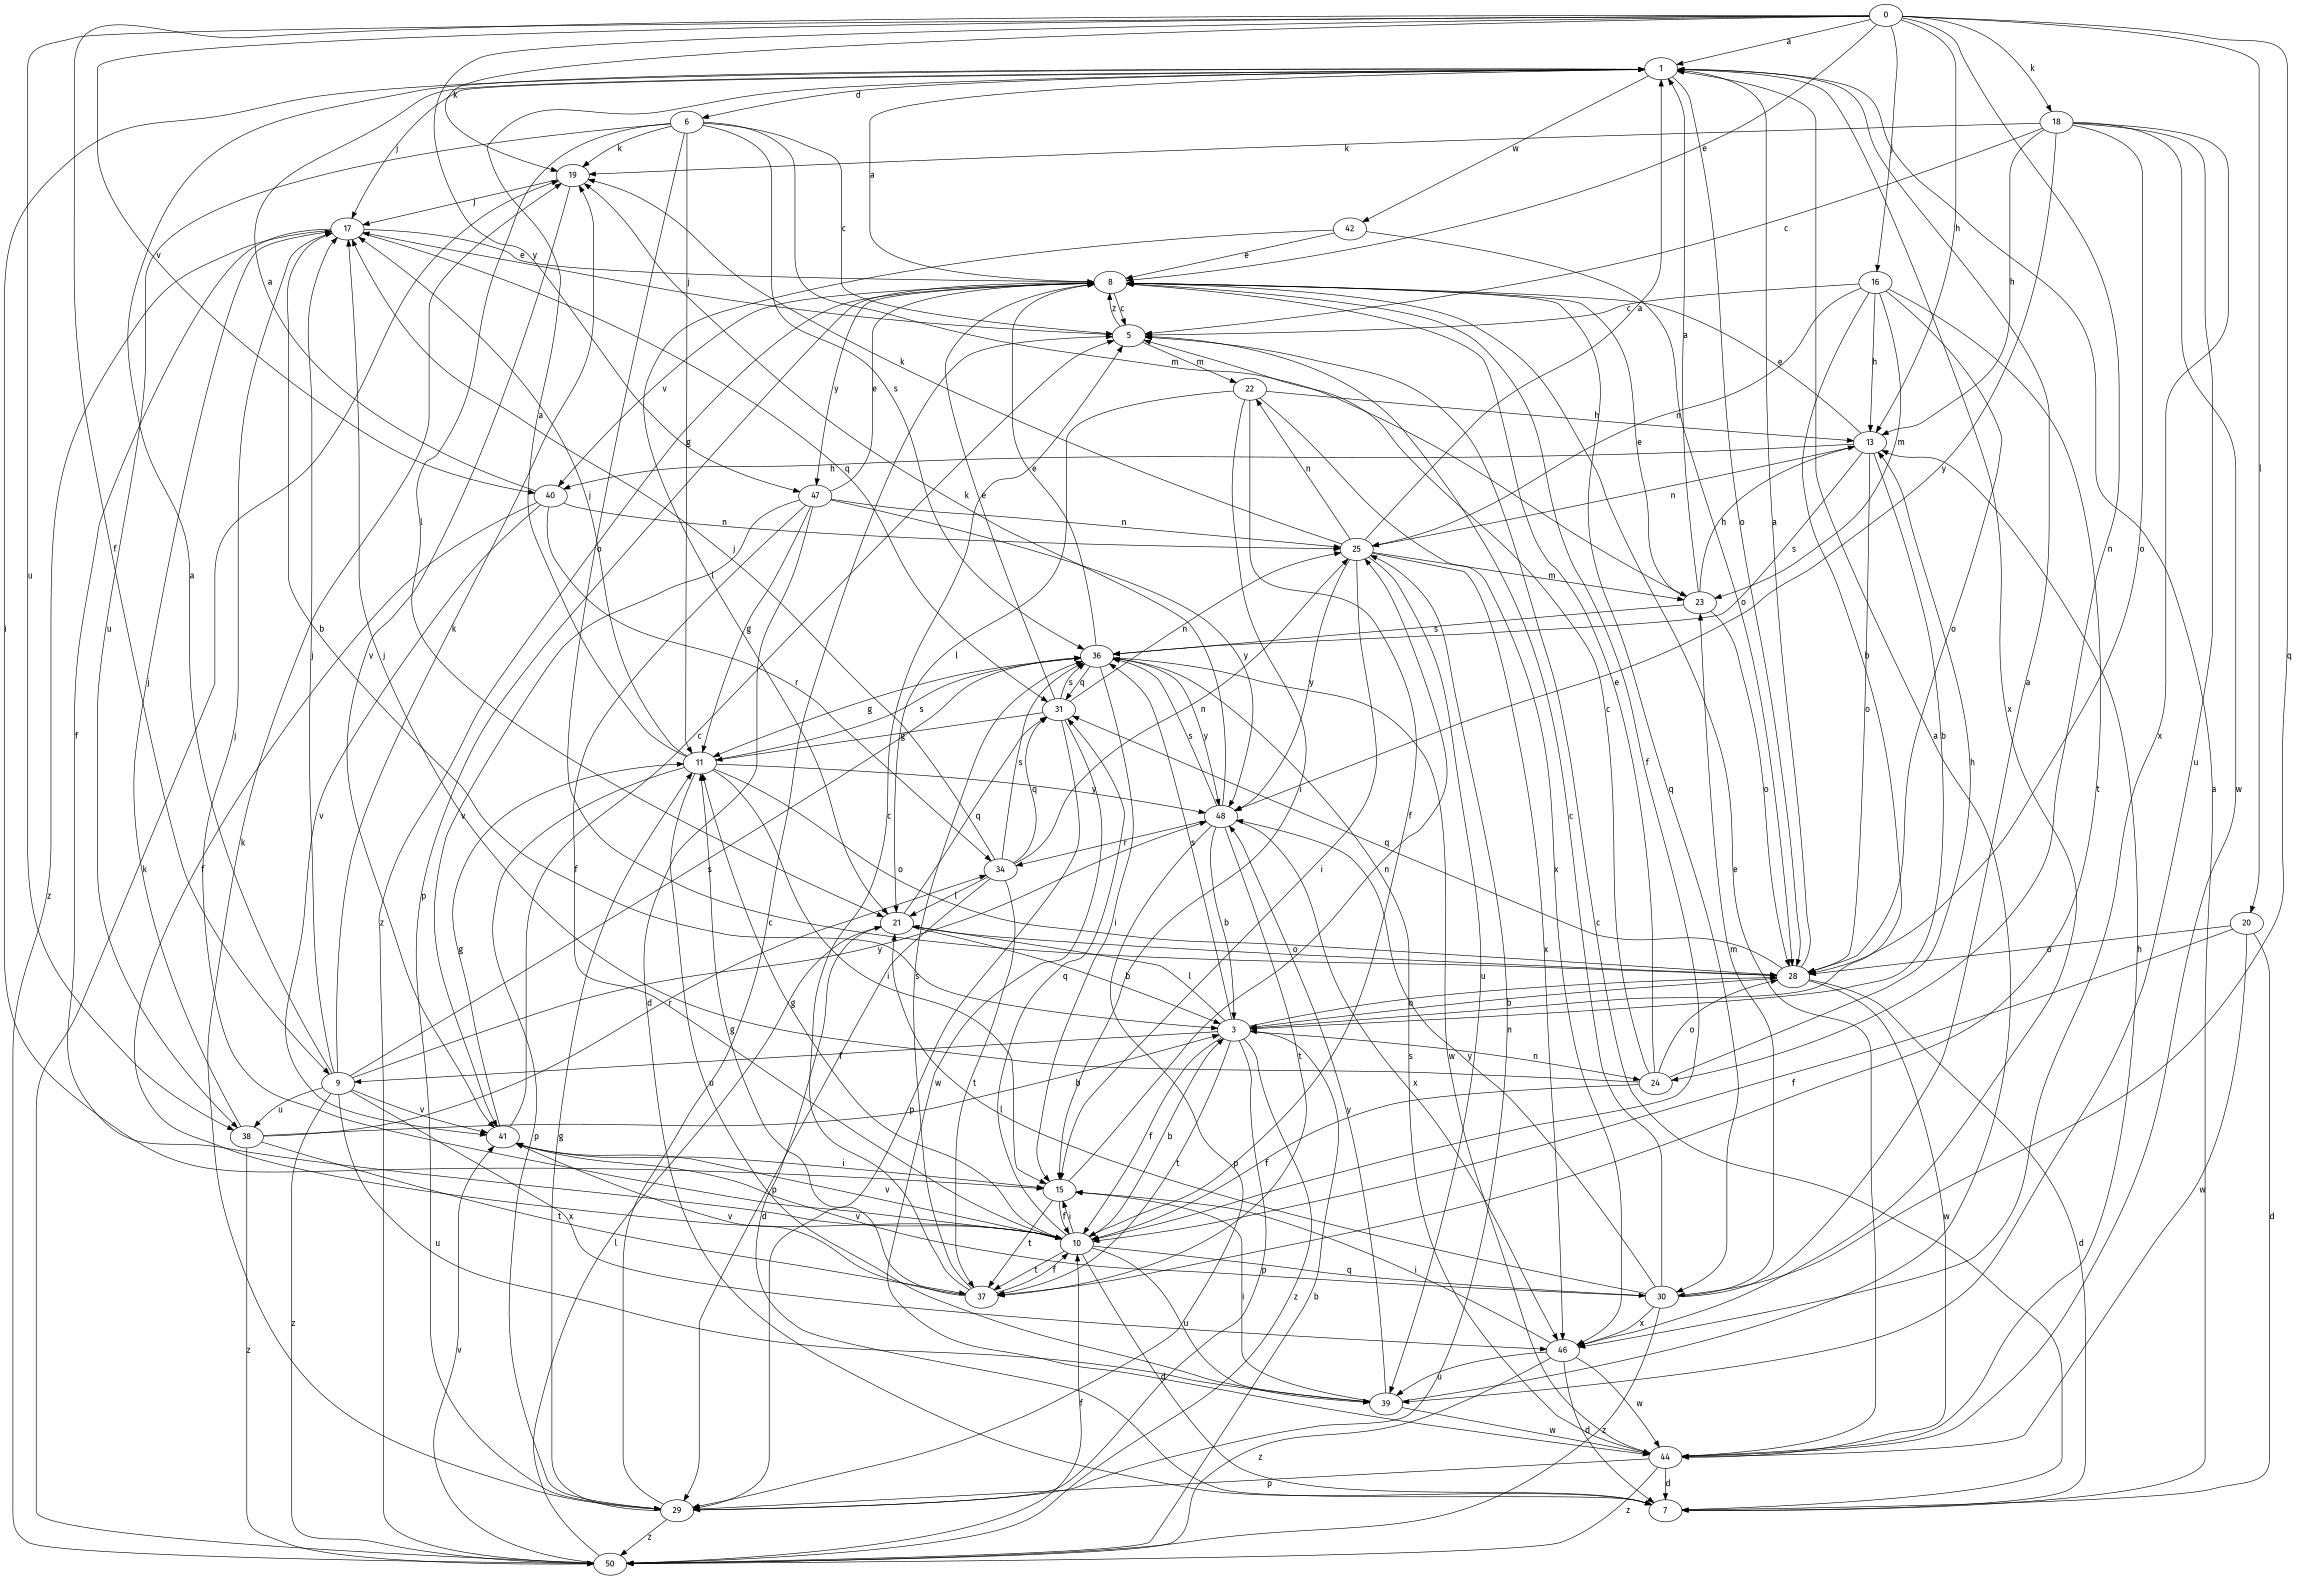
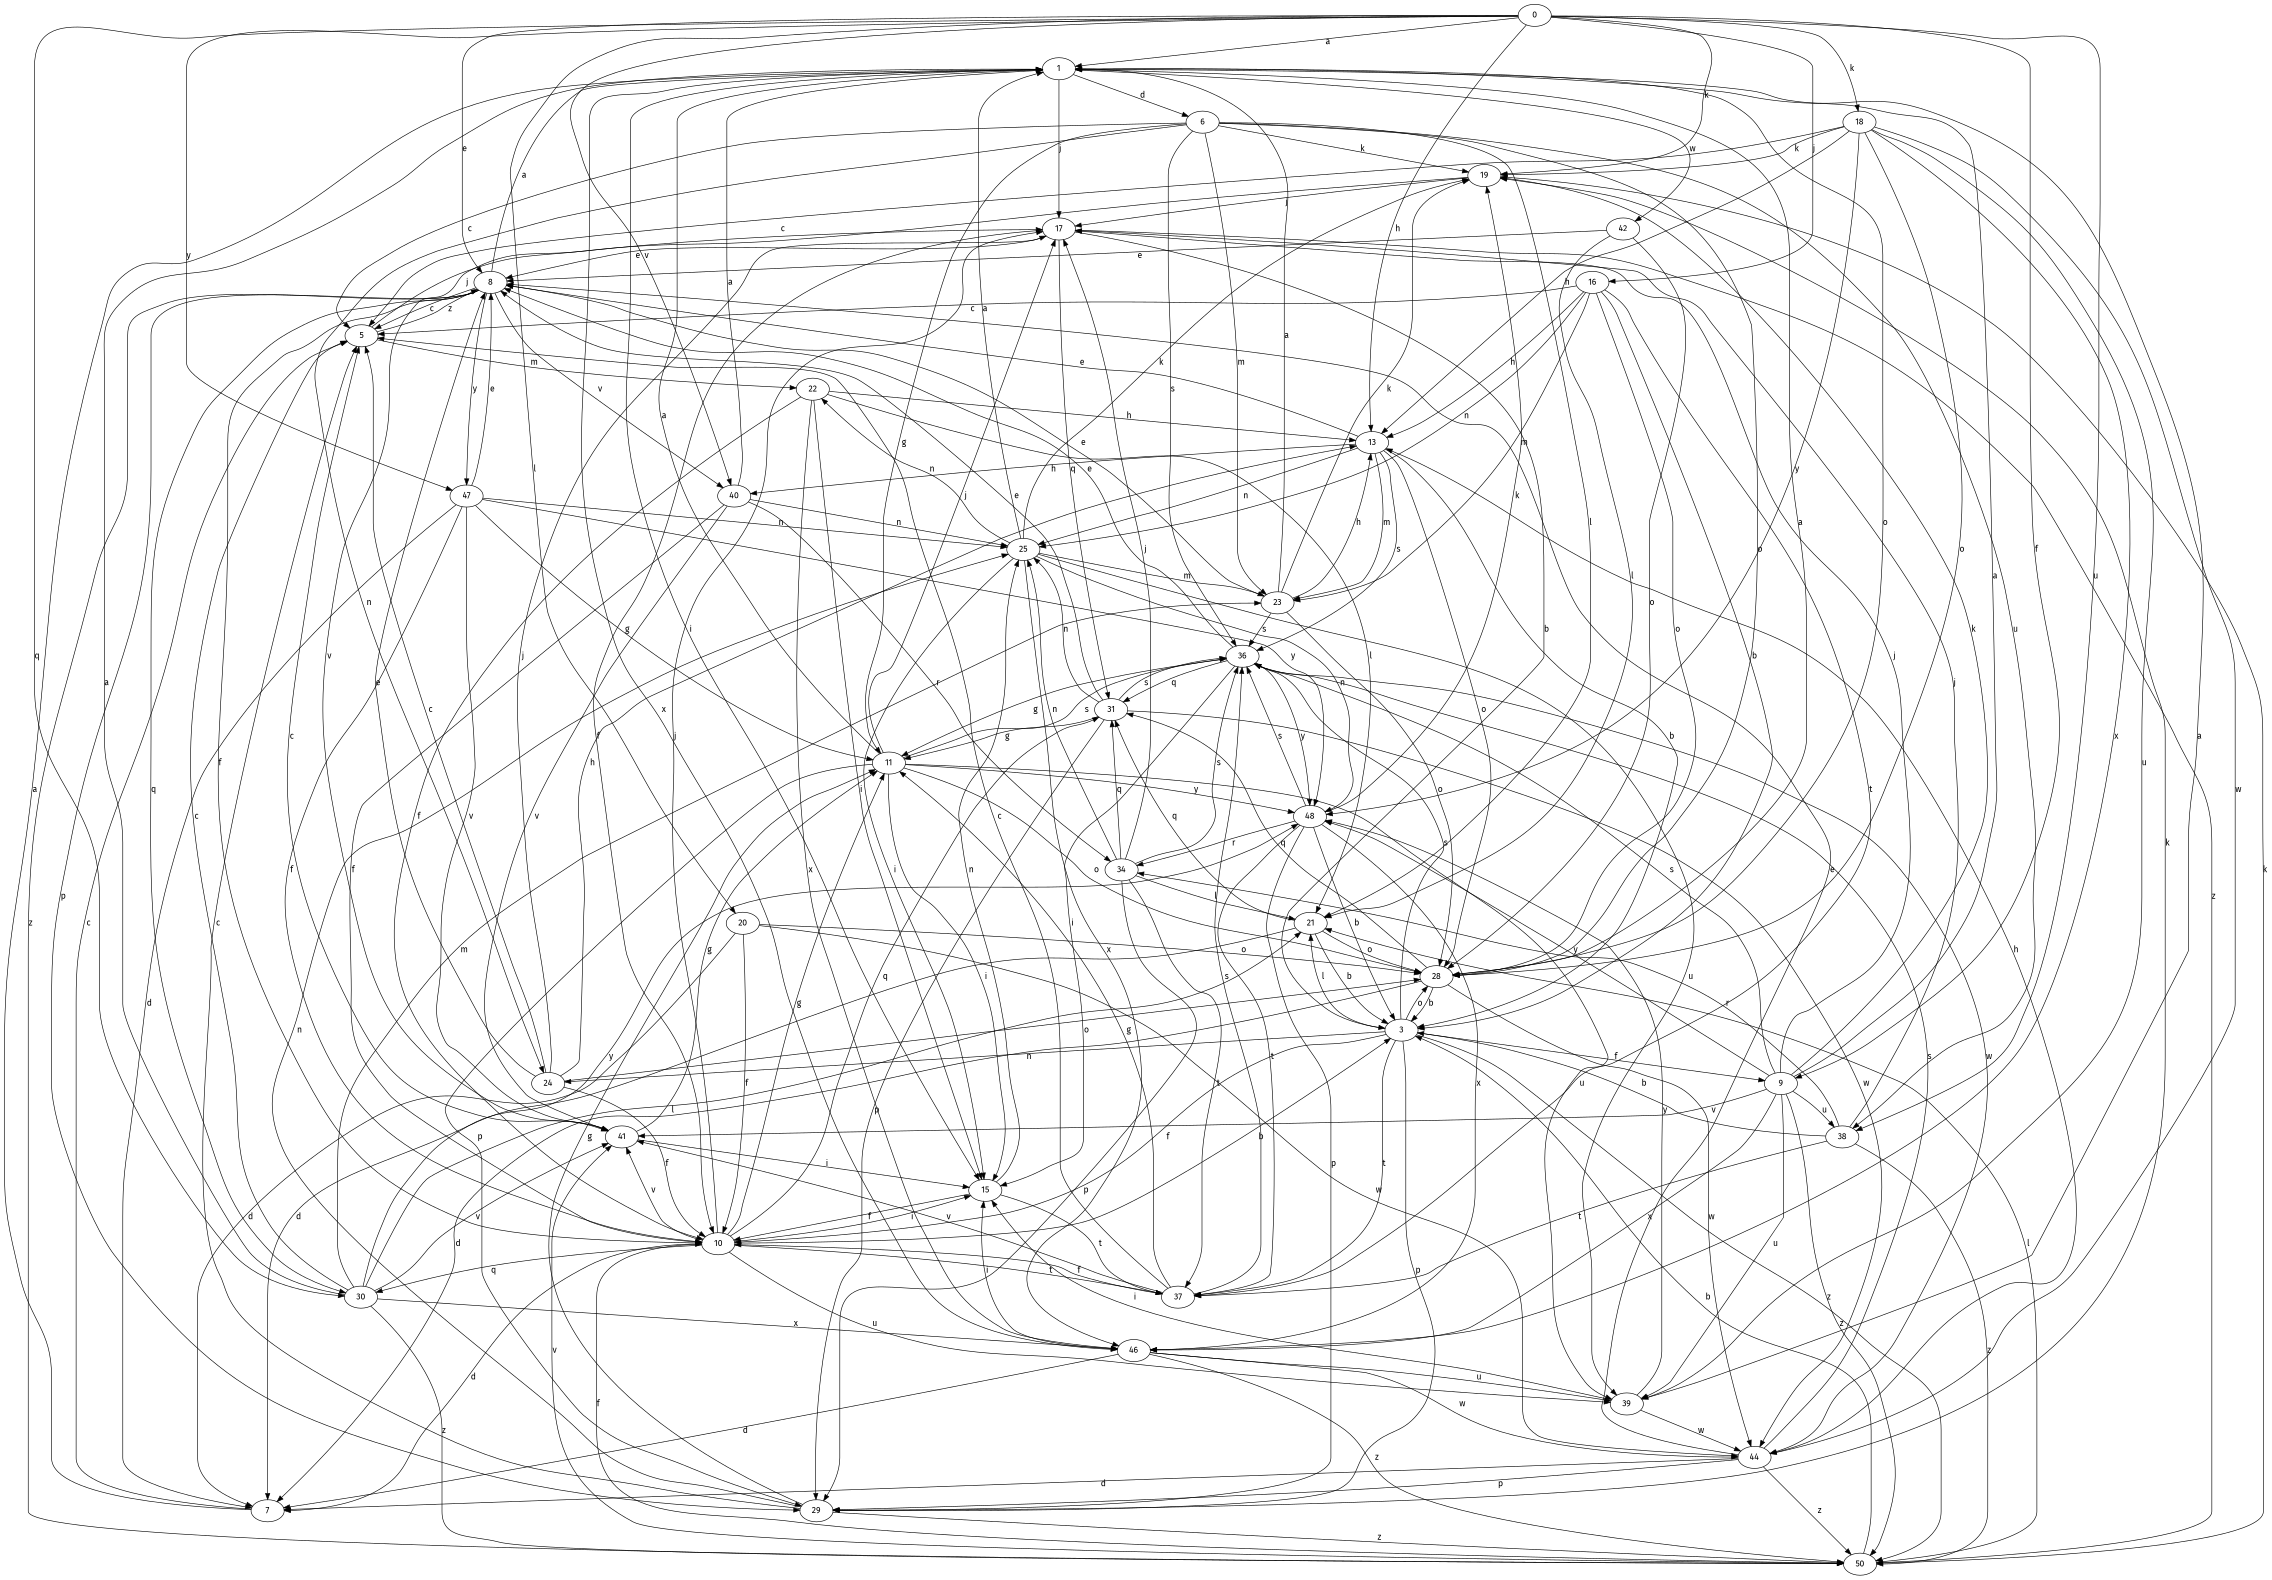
none -> (1383, 382)
none -> (1378, 552)
(2088, 620) -> (372, 288)
(1312, 683) -> (1343, 683)
